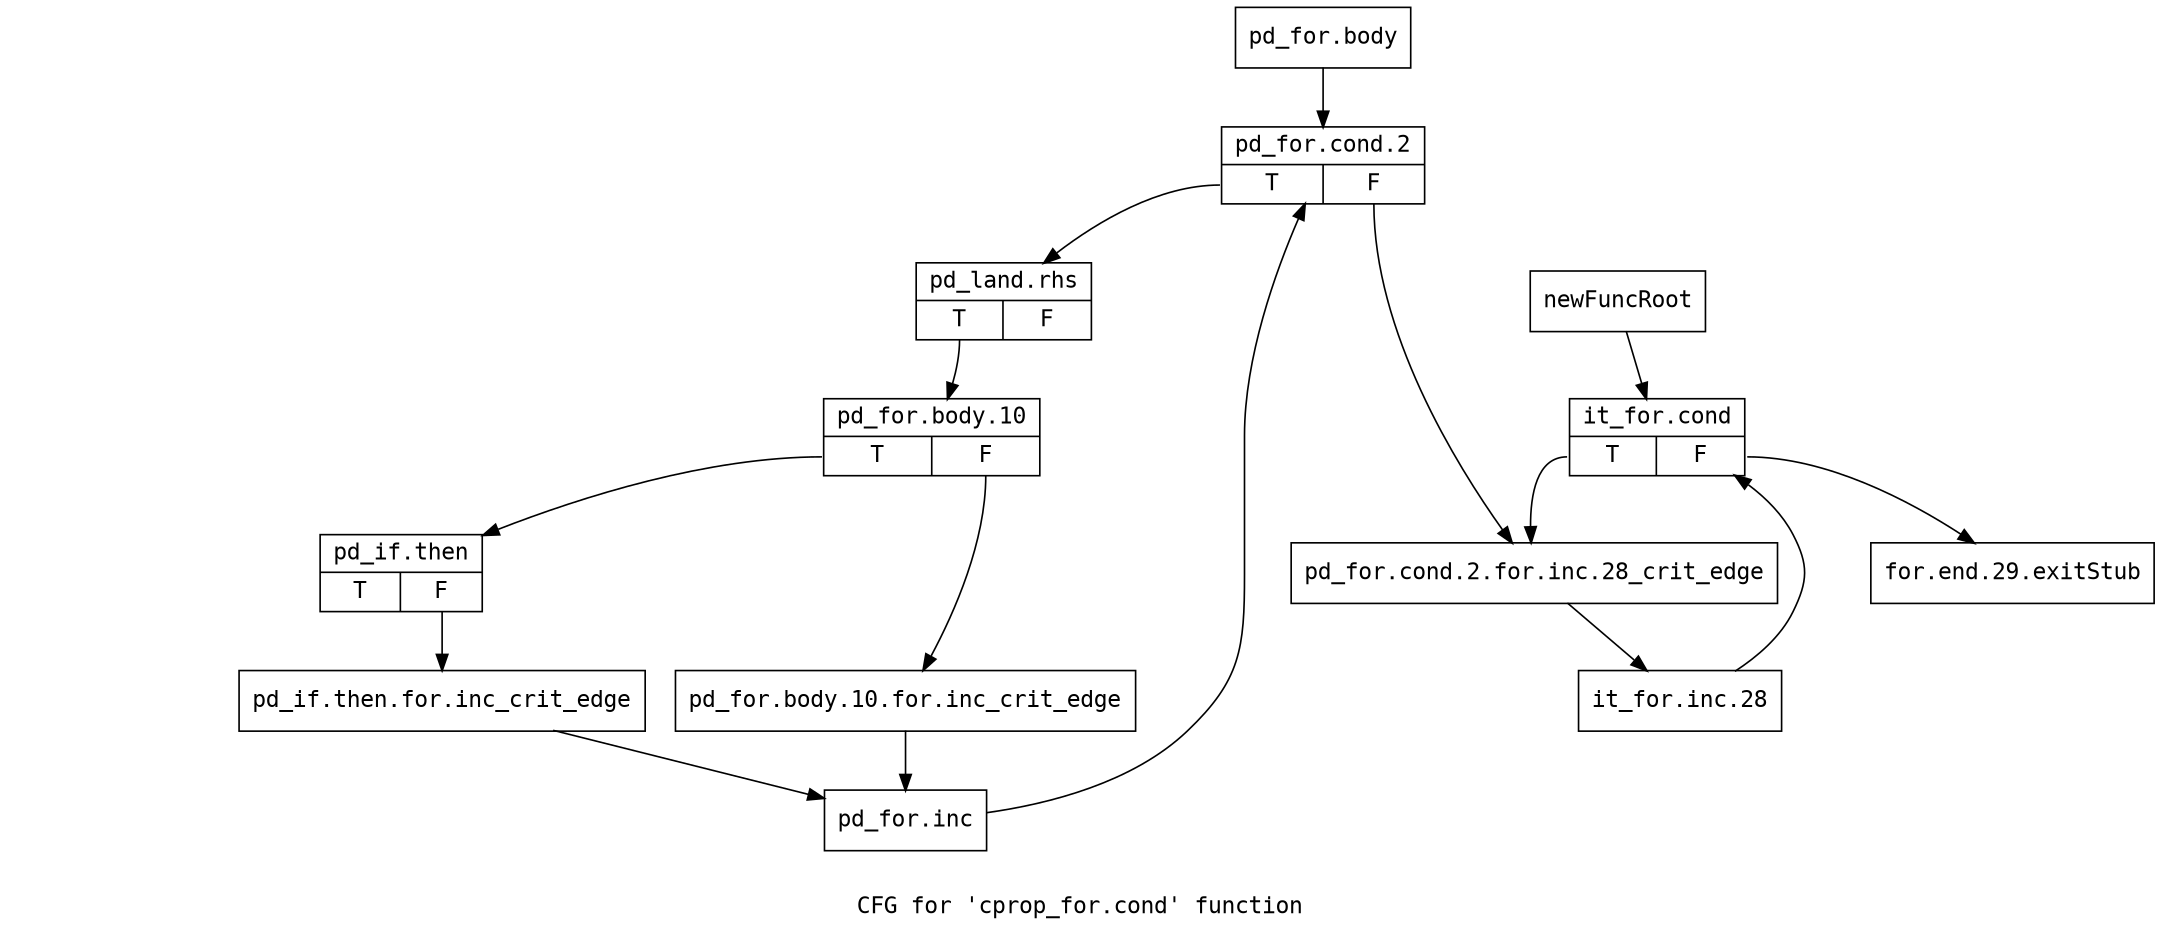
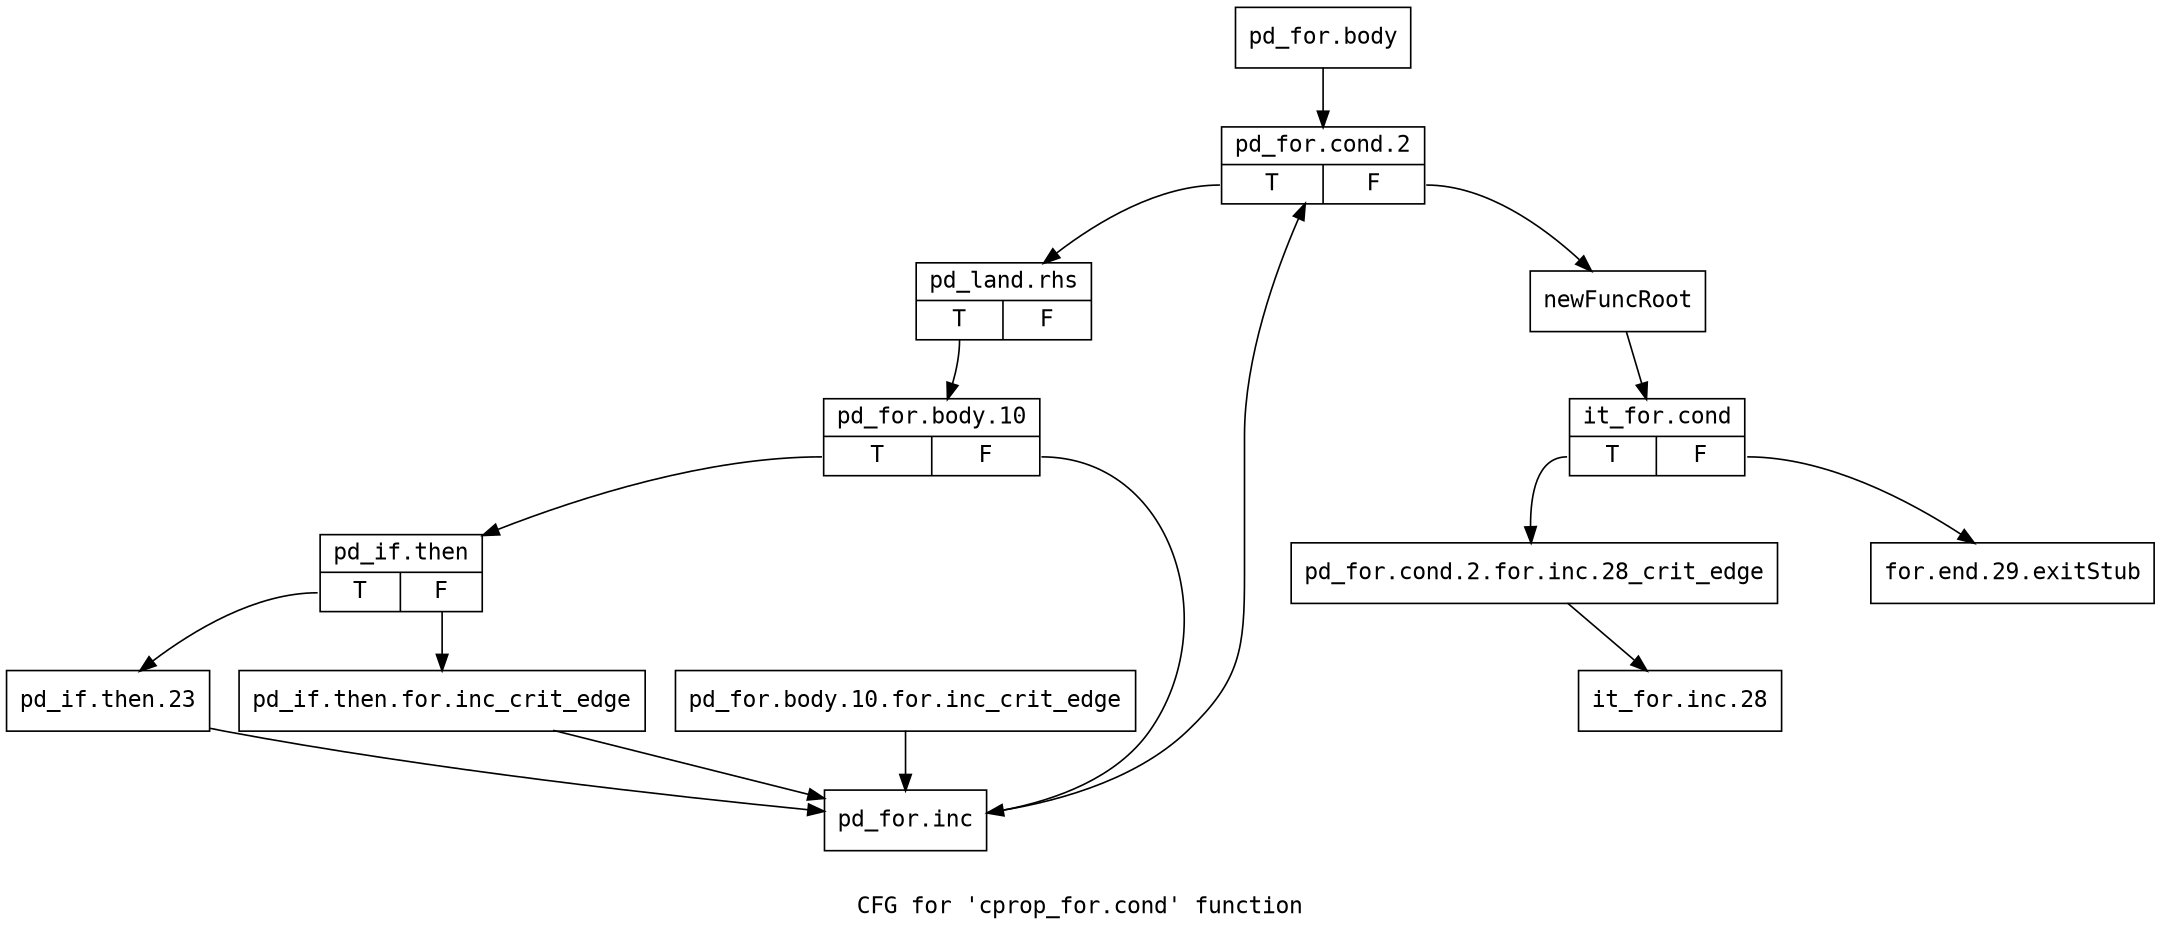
(1415, 376) -> (1509, 209)
(969, 569) -> (1183, 643)
(1804, 581) -> none
none -> (108, 701)
